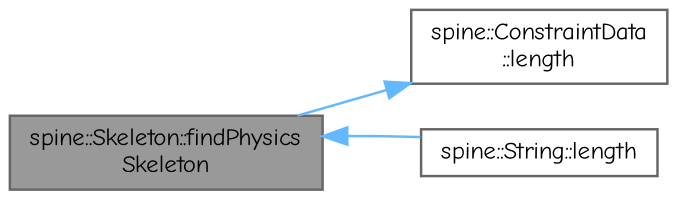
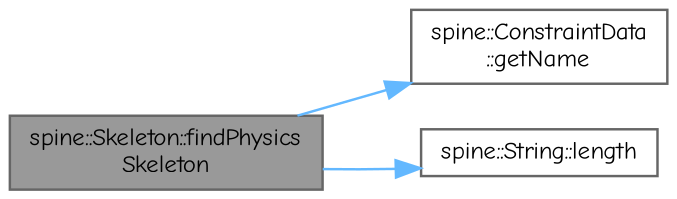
(539, 47) -> (539, 47)
(384, 136) -> (359, 169)
